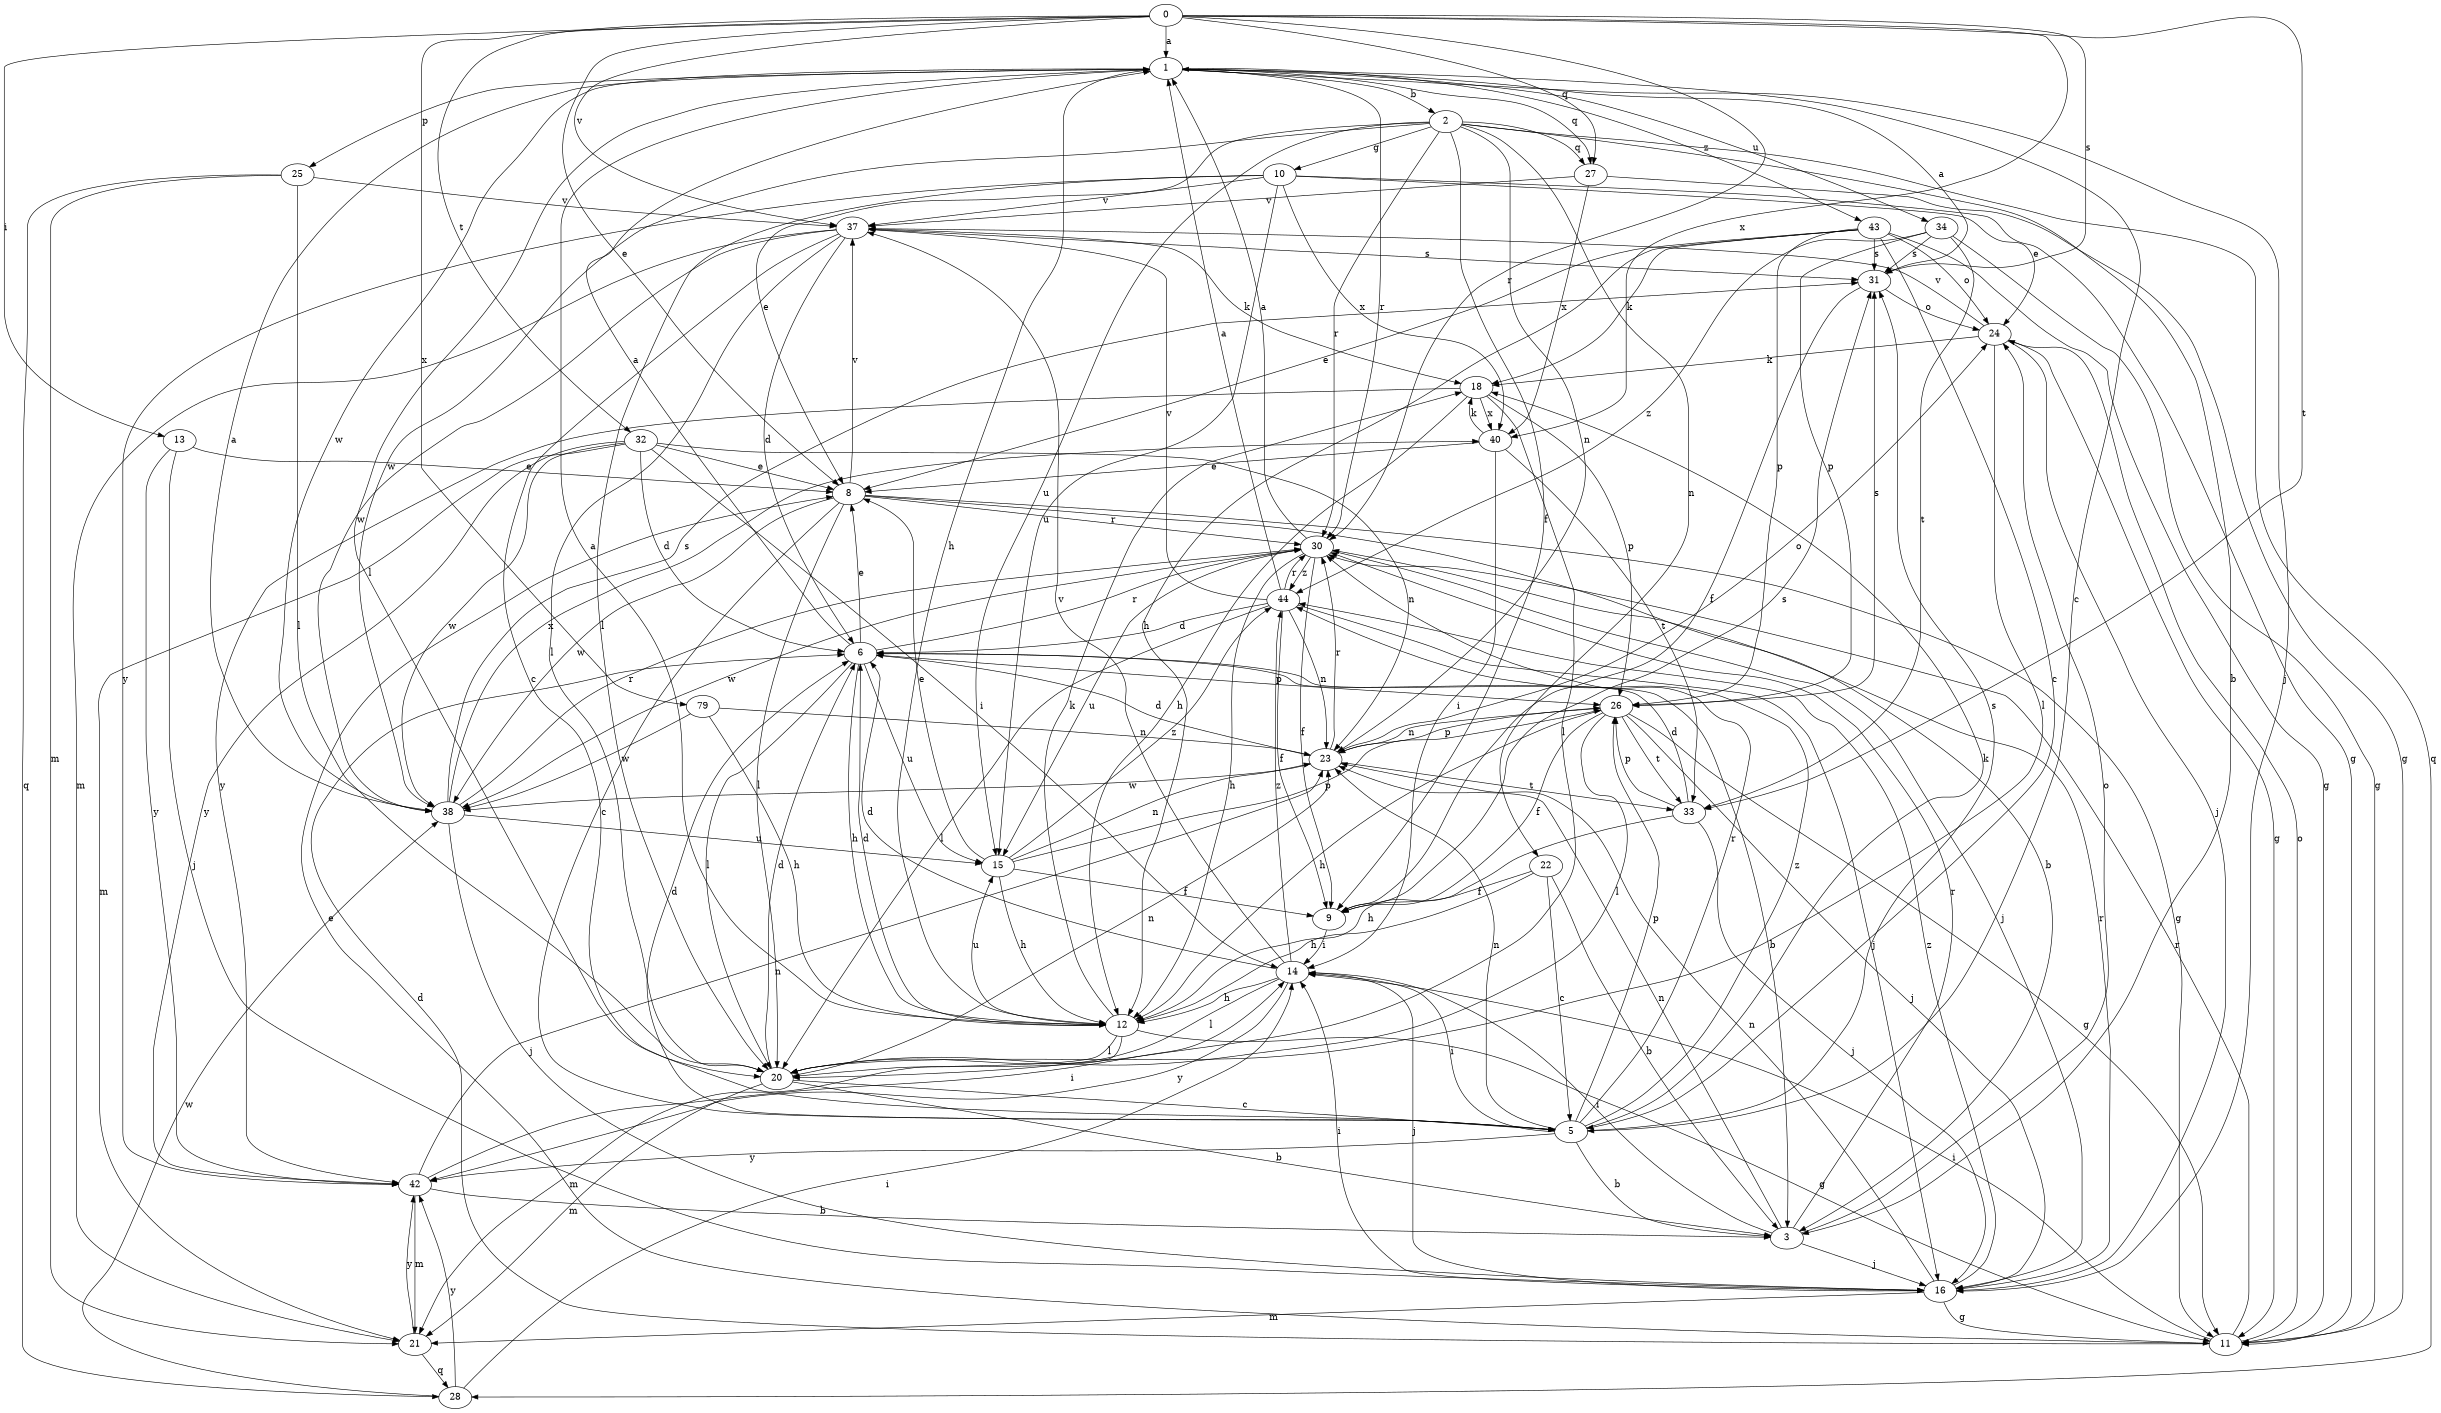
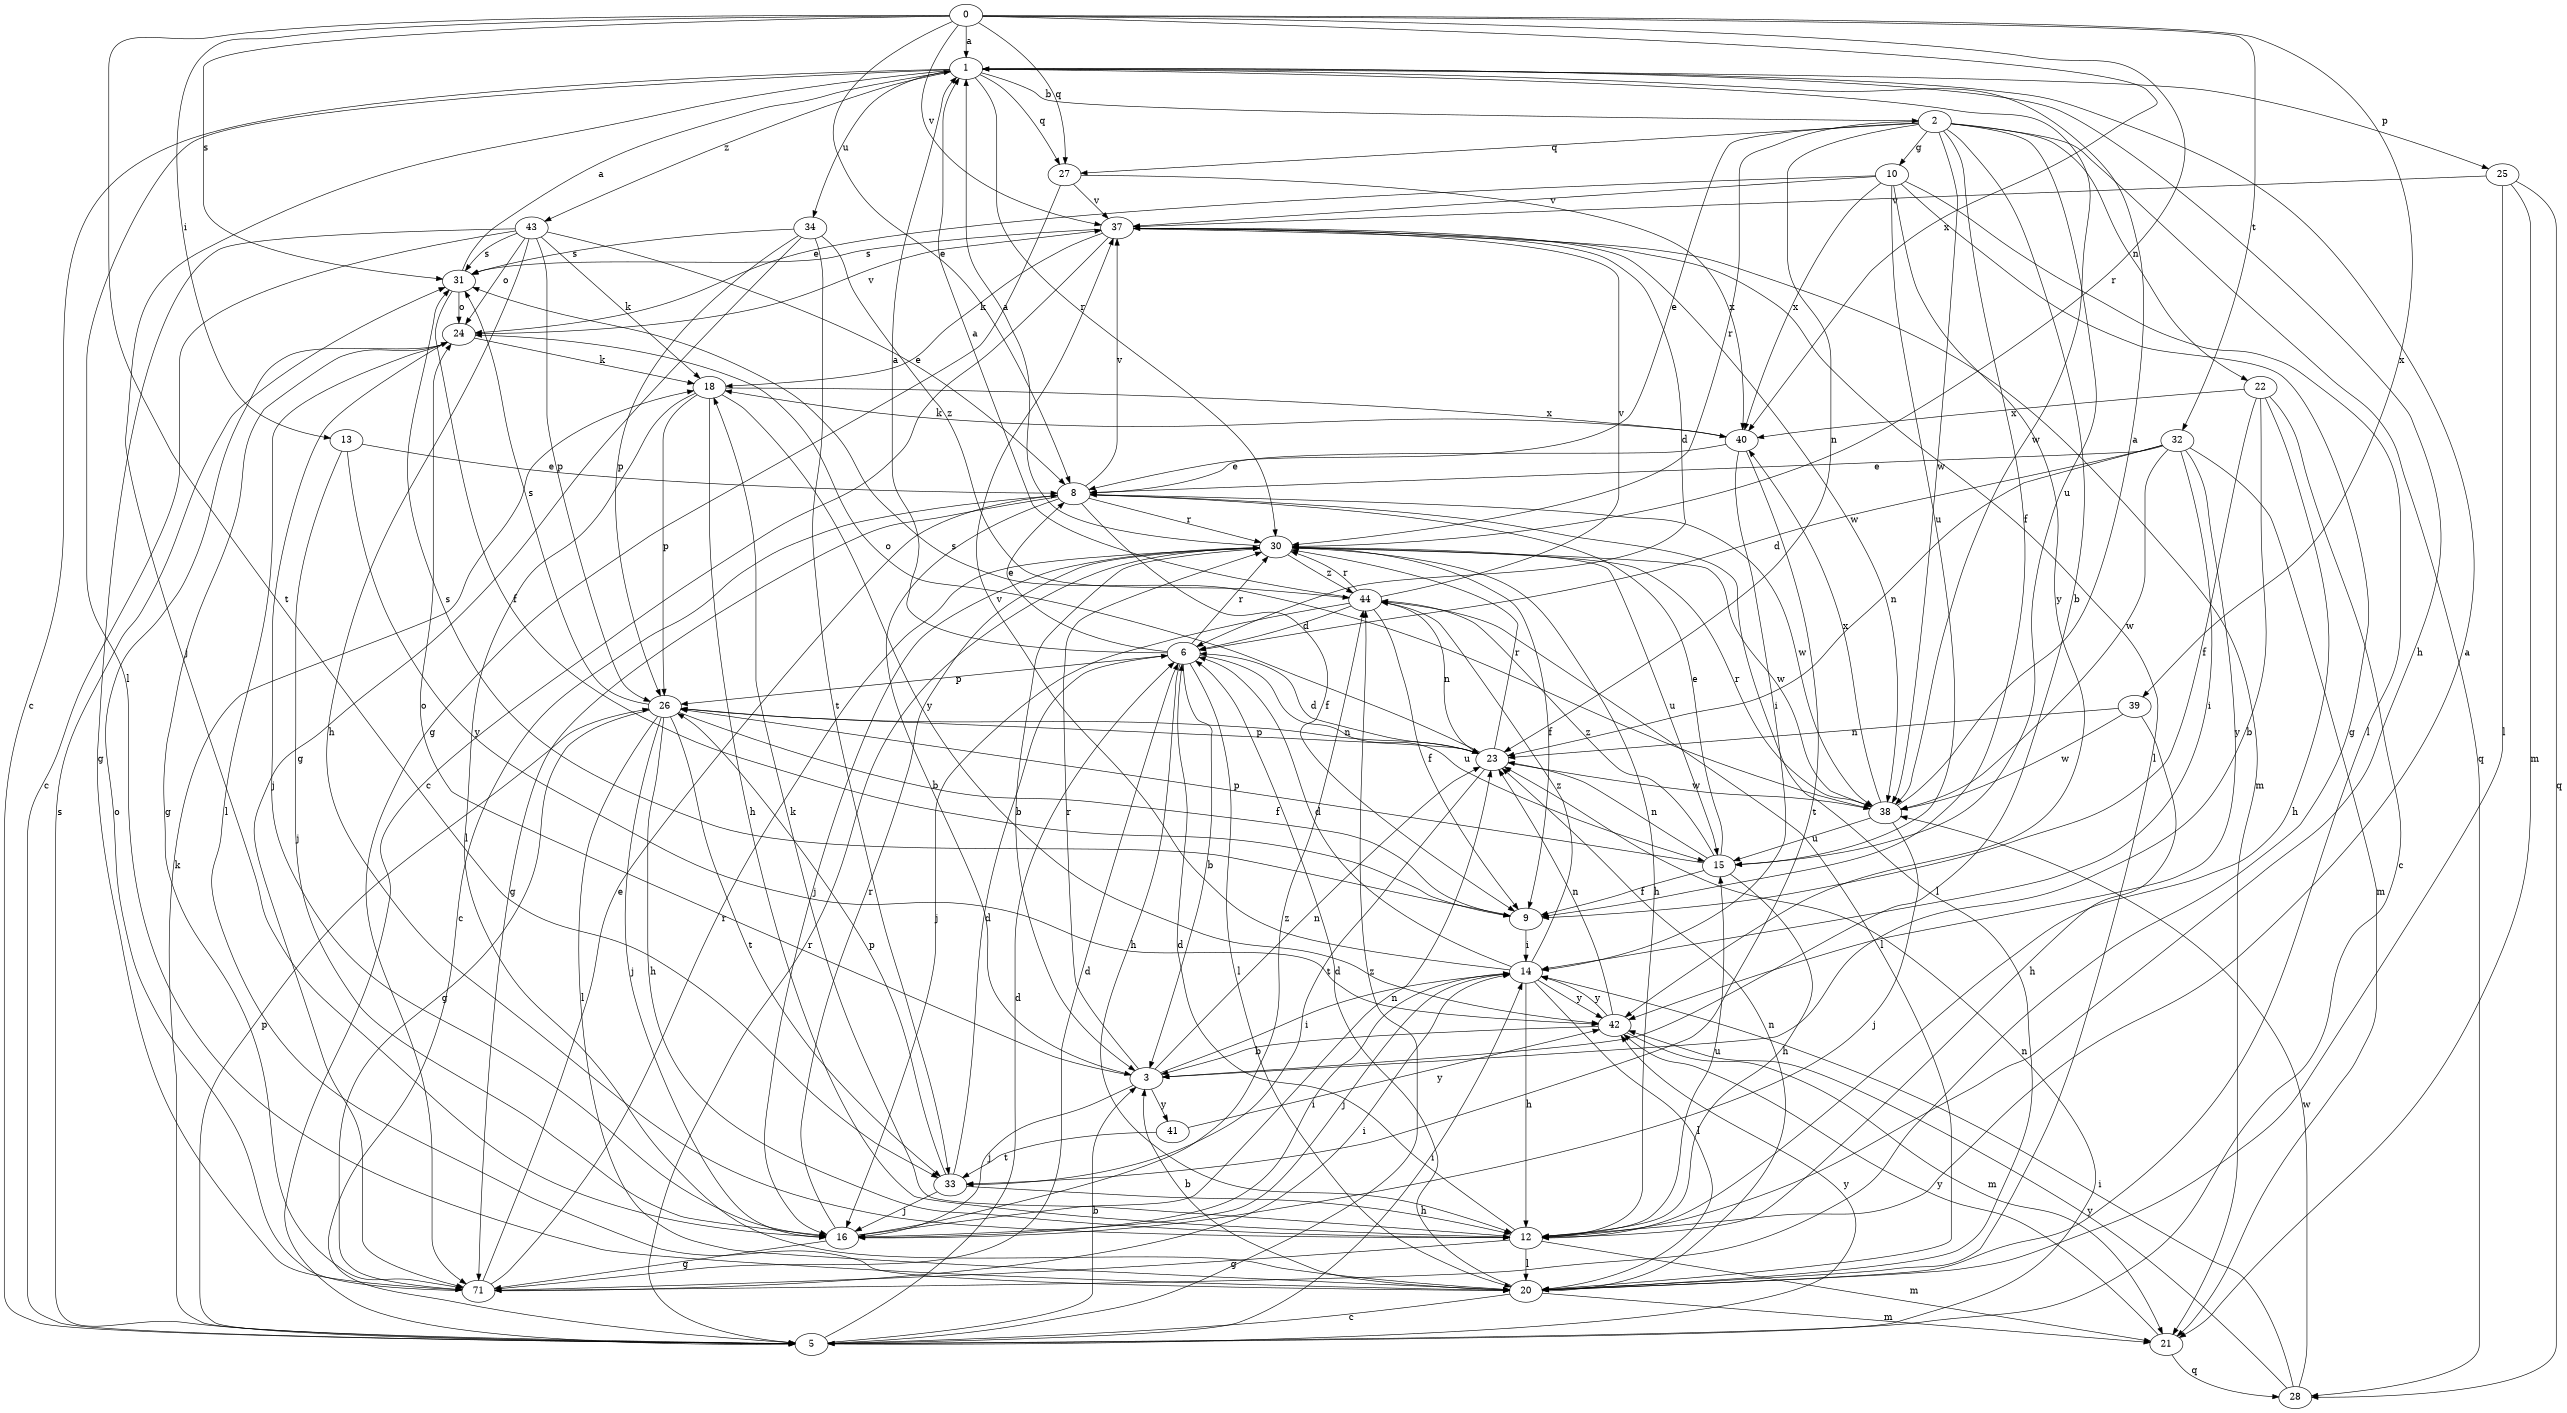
none -> (1992, 411)
none -> (1327, 670)
(703, 706) -> (2135, 706)
none -> (1022, 748)
(1072, 1079) -> (1598, 999)
none -> (1173, 1132)
(1181, 1318) -> none
(2226, 1344) -> (479, 1291)
